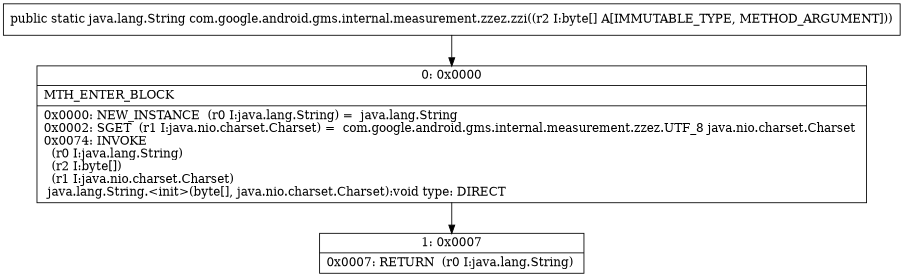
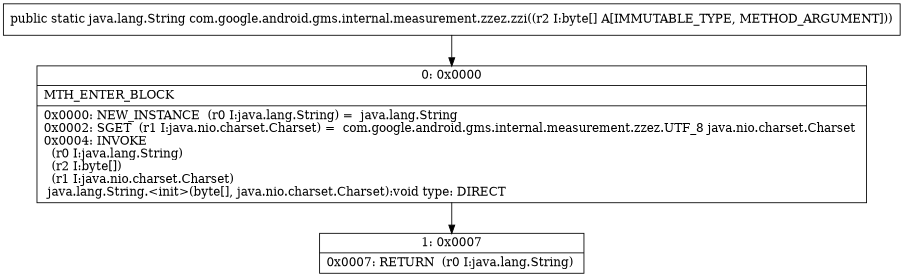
(99, 141) -> (99, 141)
